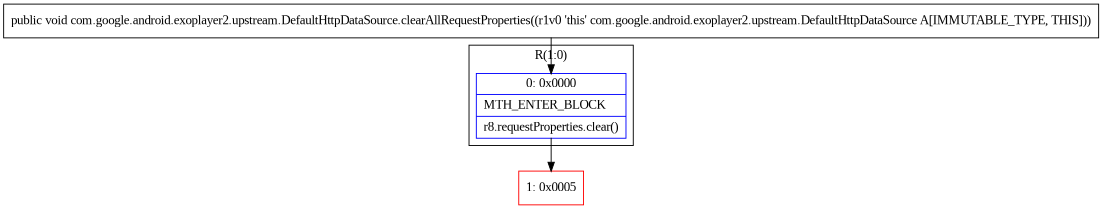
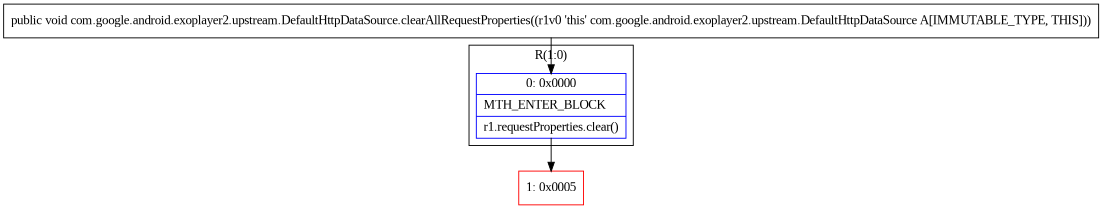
(551, 127) -> (551, 127)
